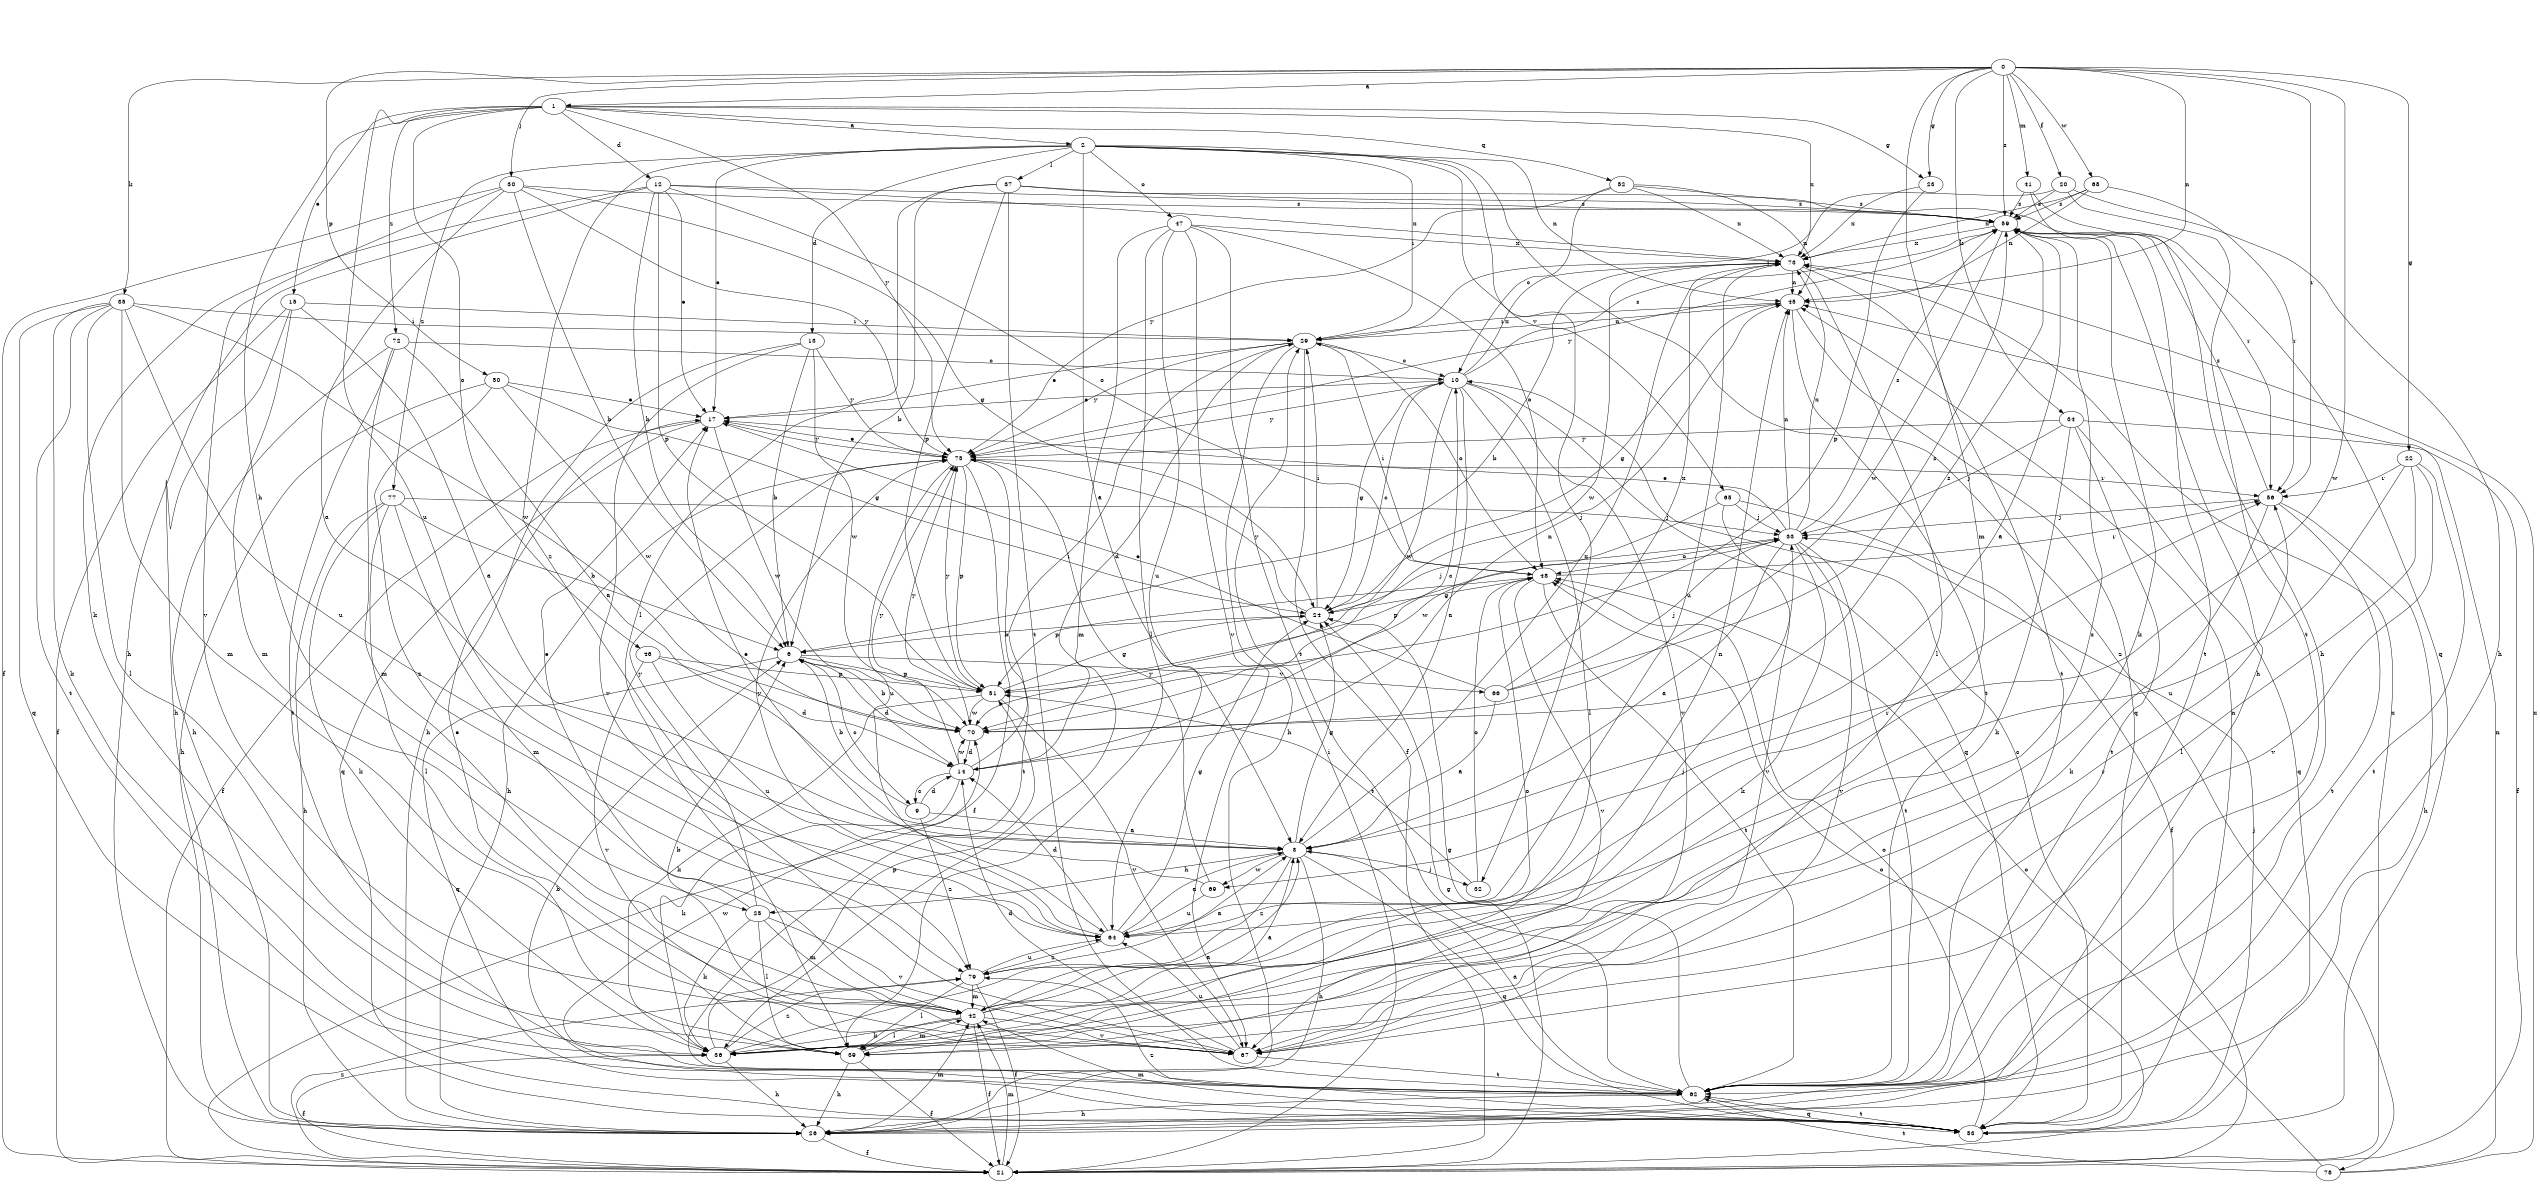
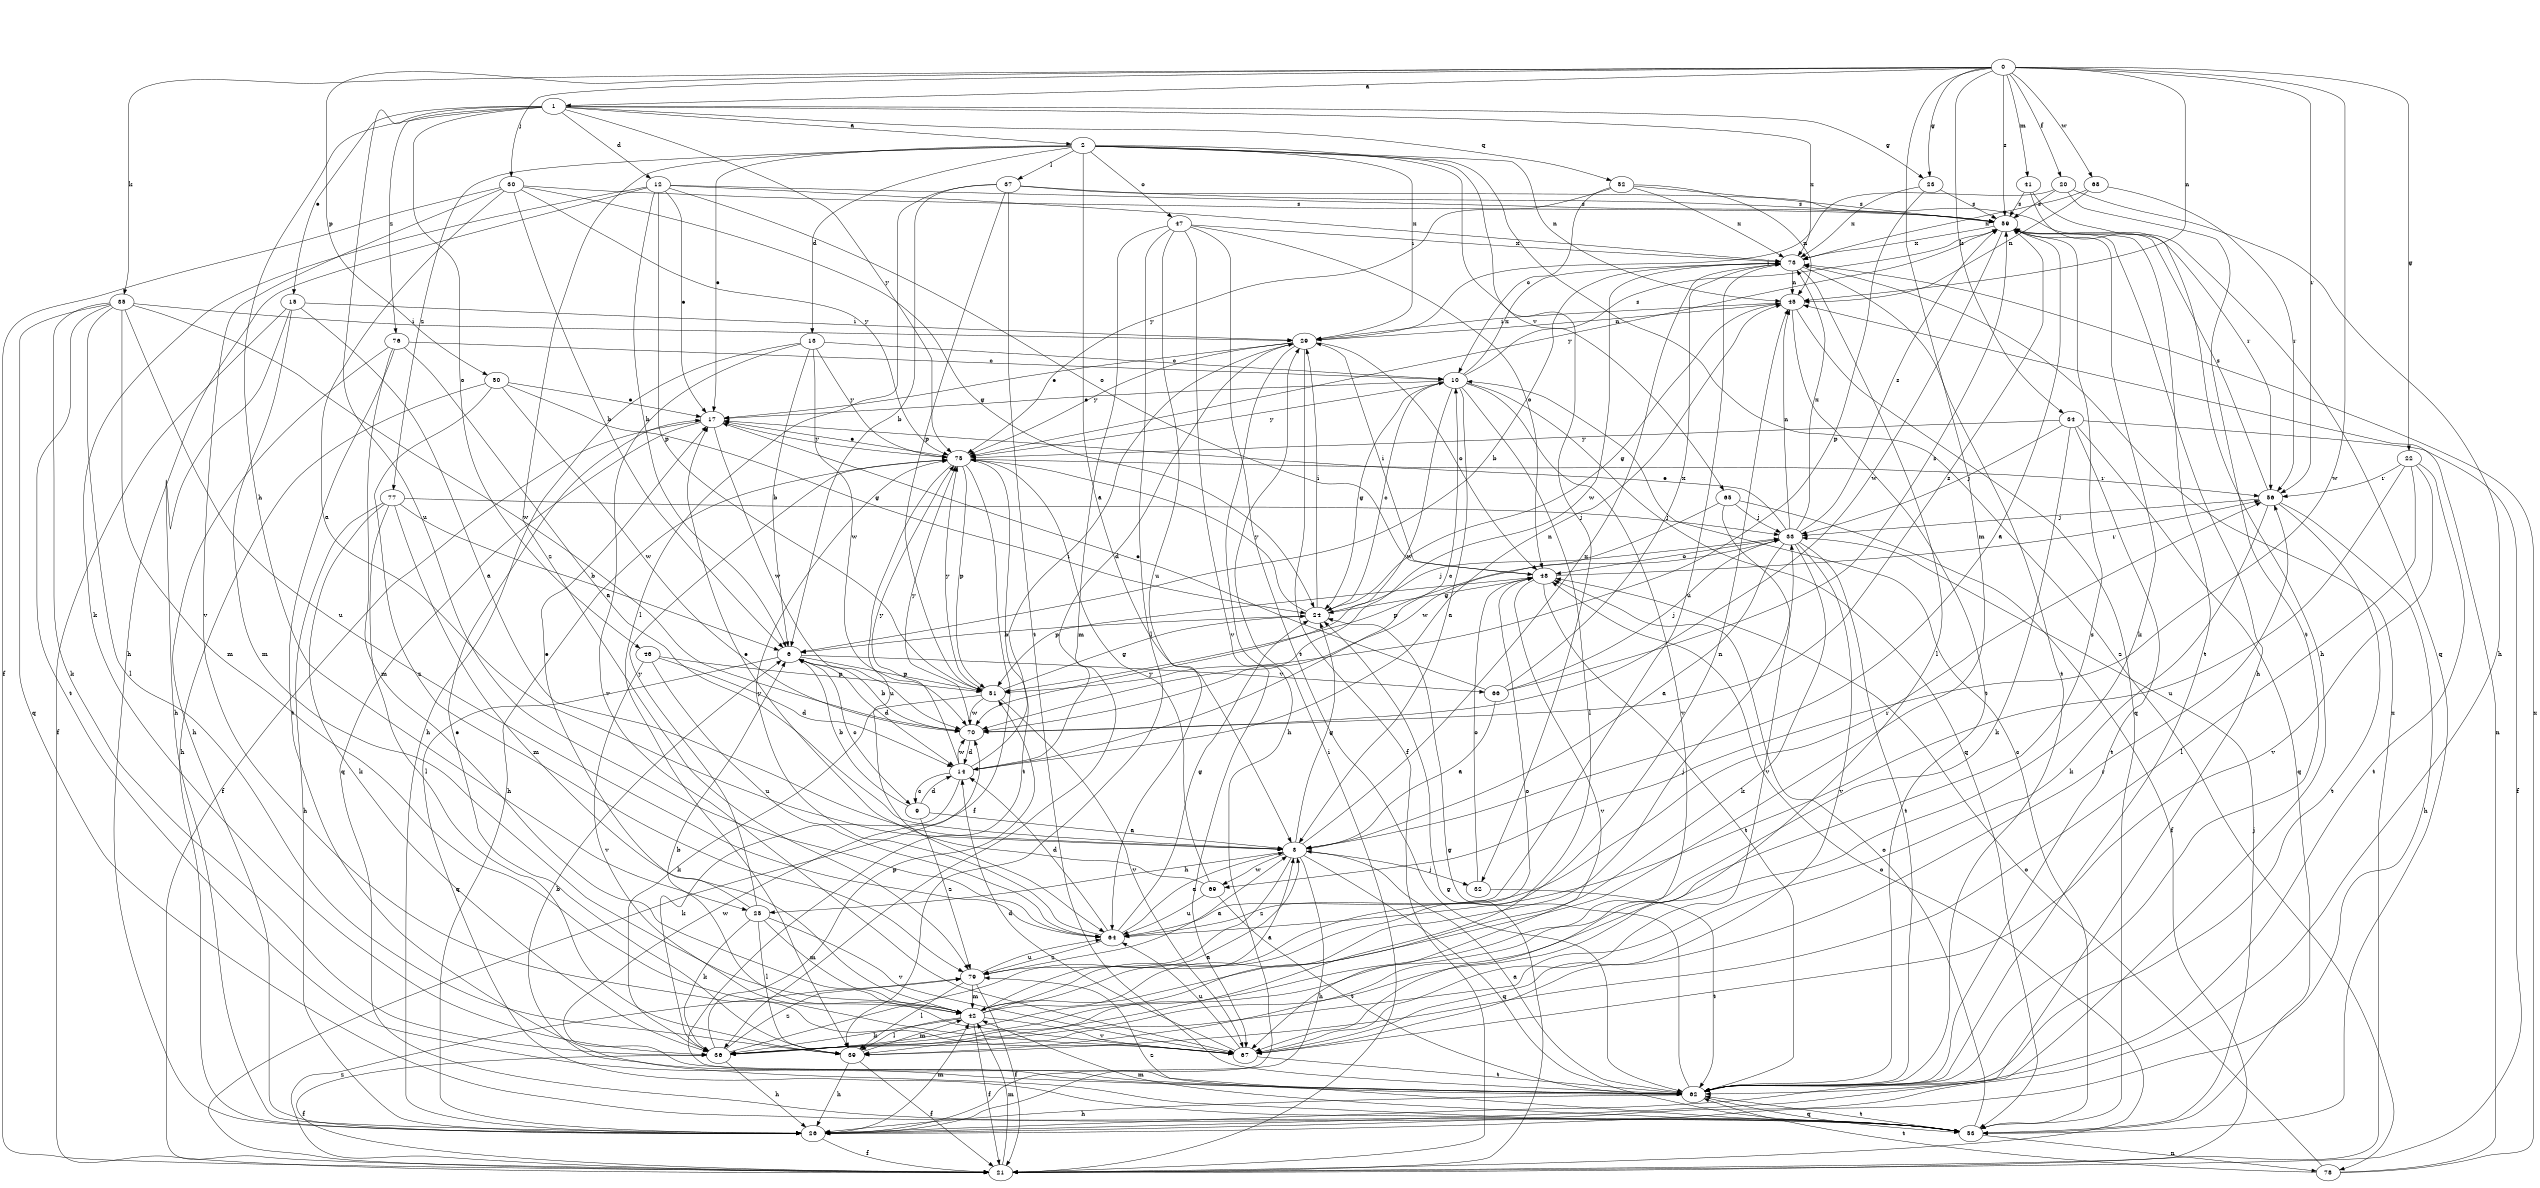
(2054, 204) -> (1966, 203)
(397, 341) -> (397, 341)
(1379, 357) -> (1101, 359)
(2230, 692) -> (2147, 1153)
(1264, 736) -> (1672, 907)
none -> (1428, 1041)
